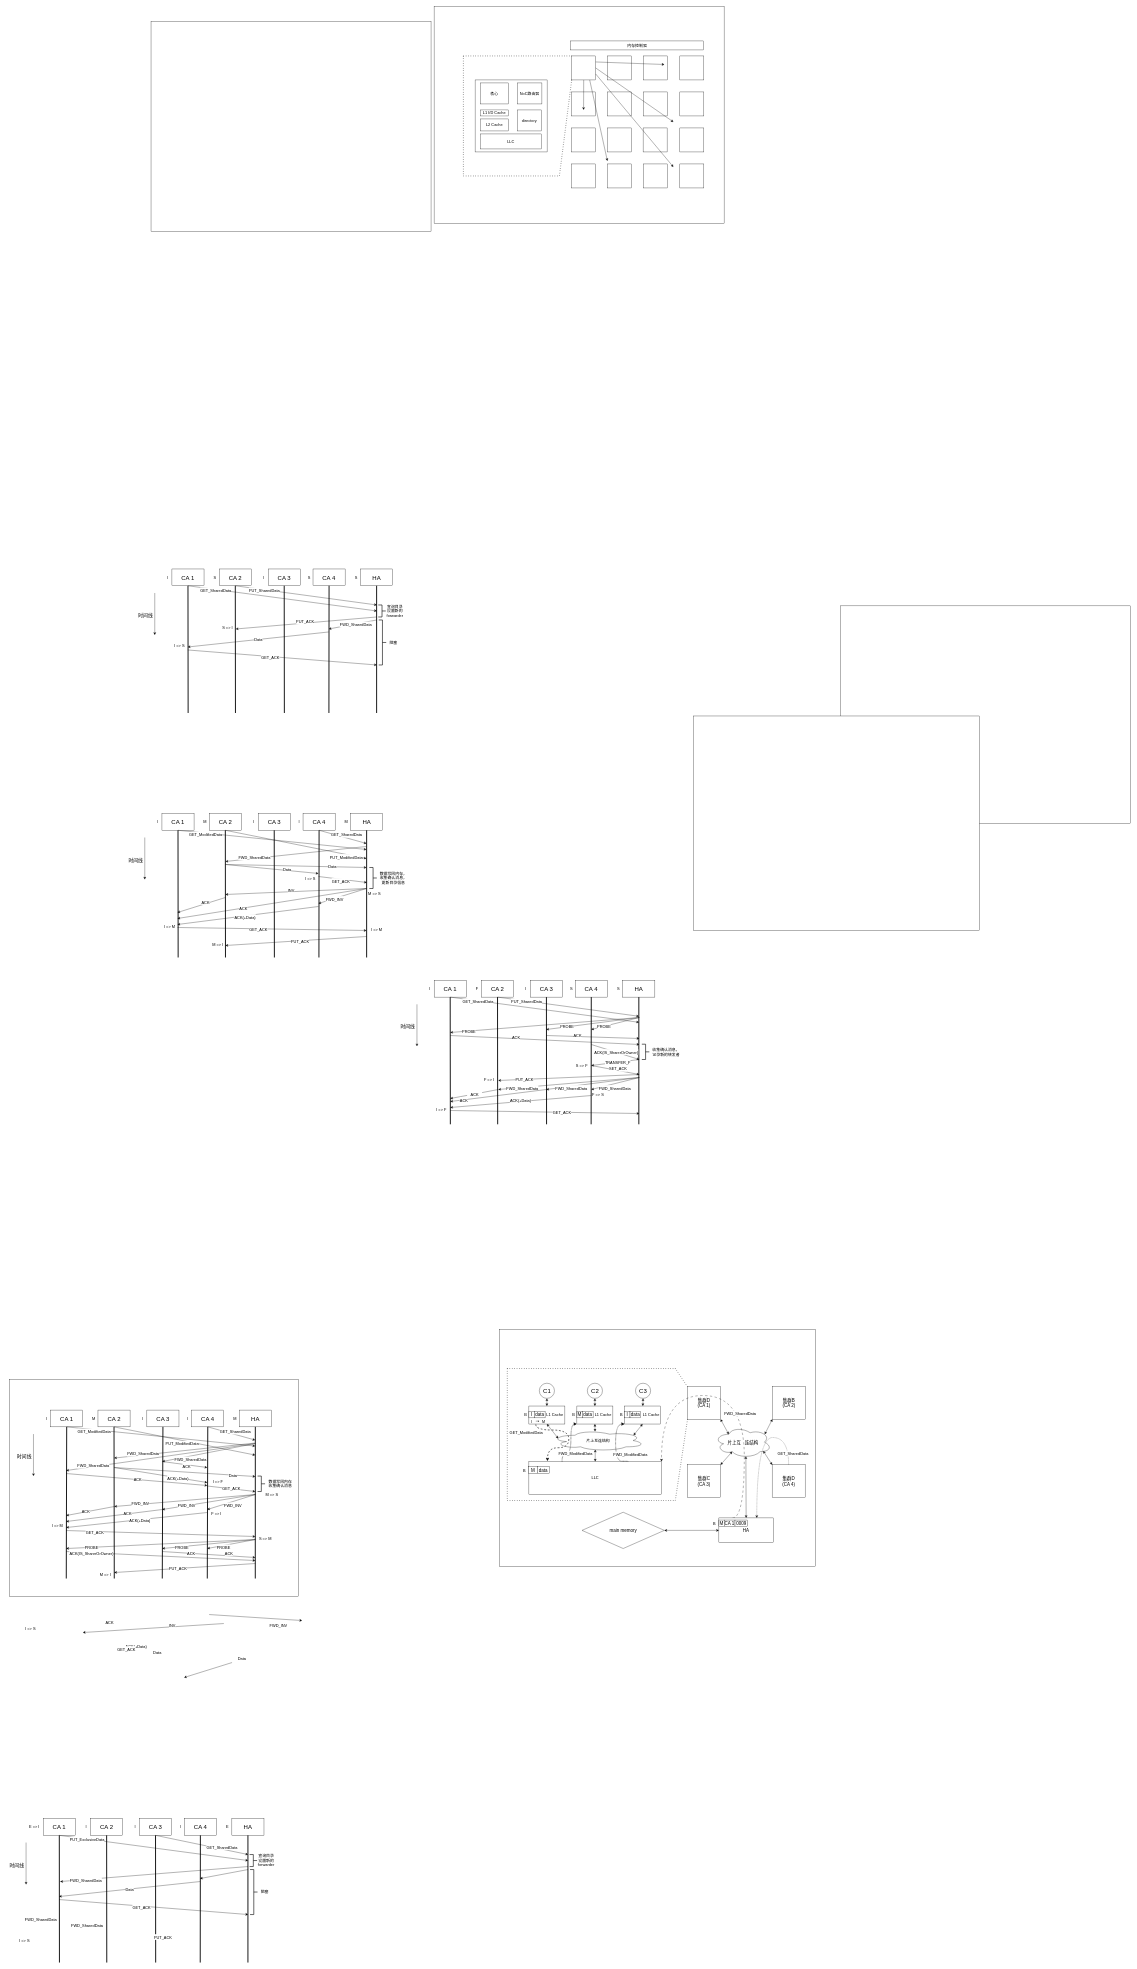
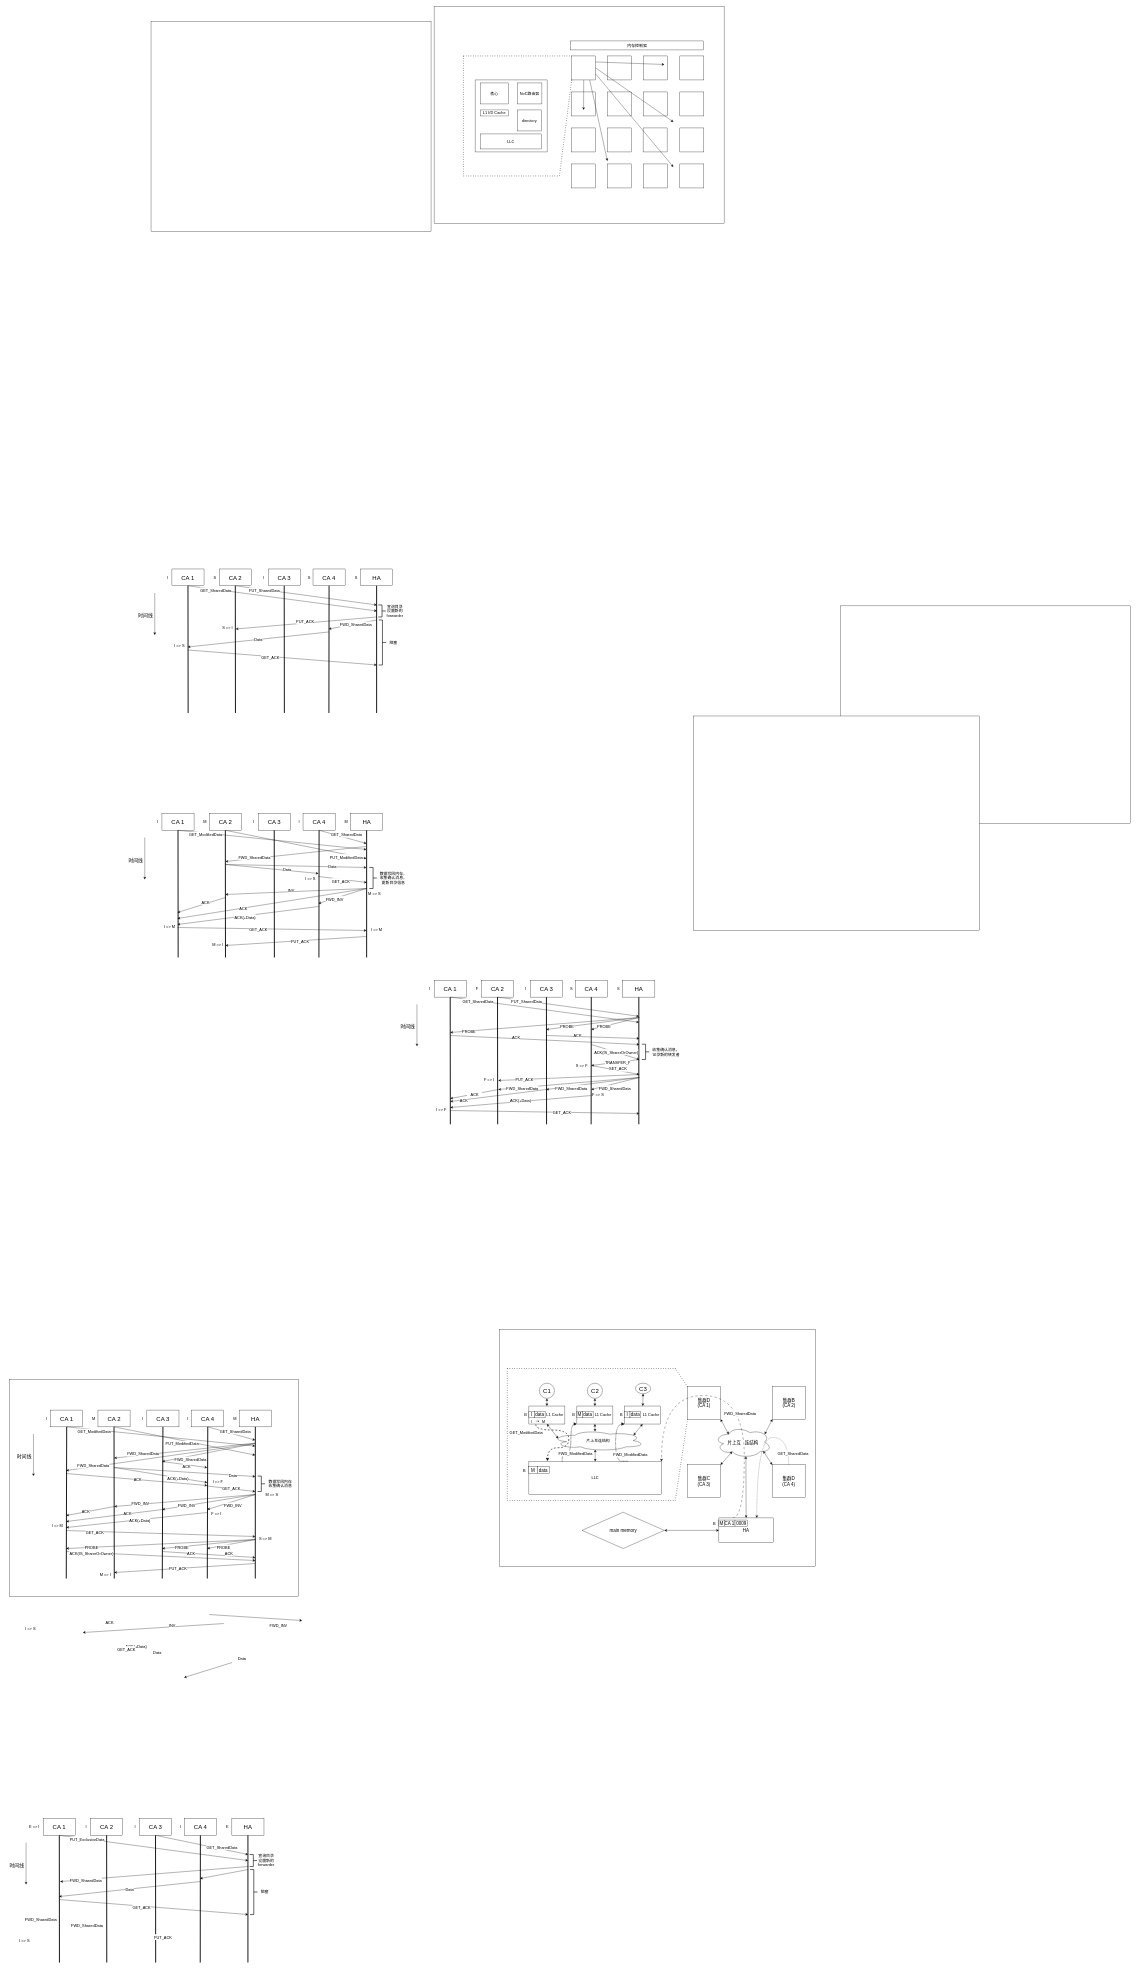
(494, 125) -> none
(643, 1391) -> (643, 1388)
